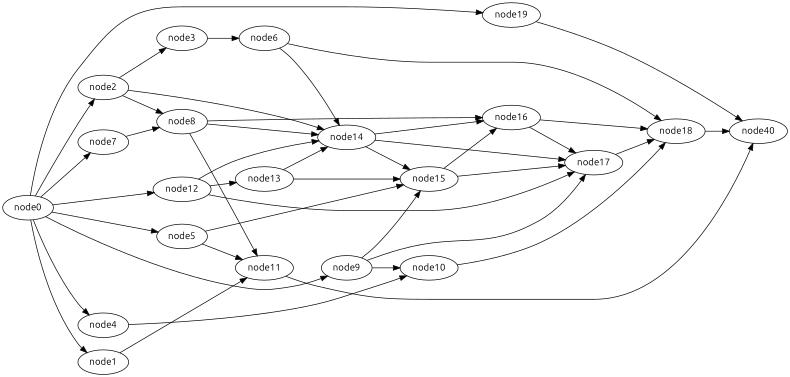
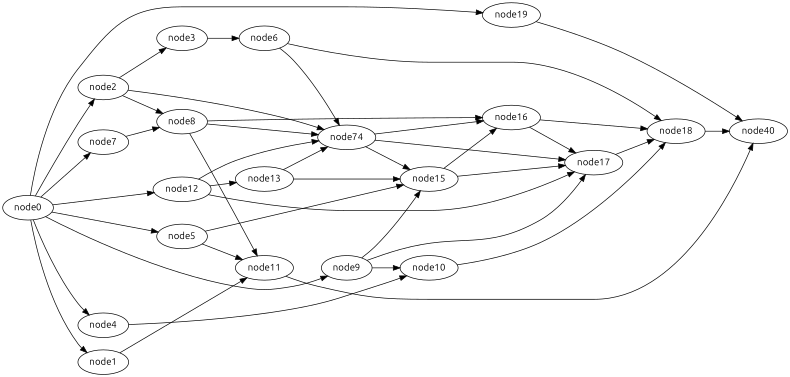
(347, 137) -> (347, 137)
